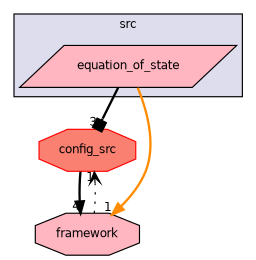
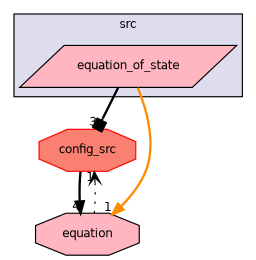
(87, 234) -> (87, 234)
